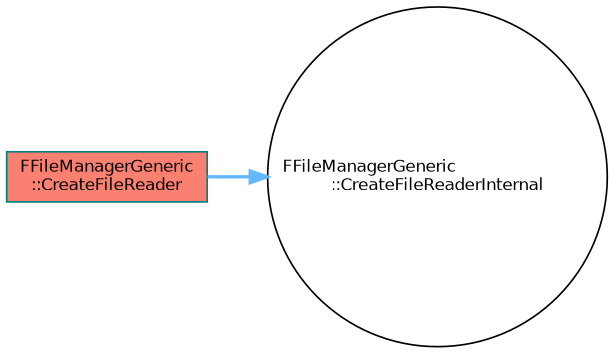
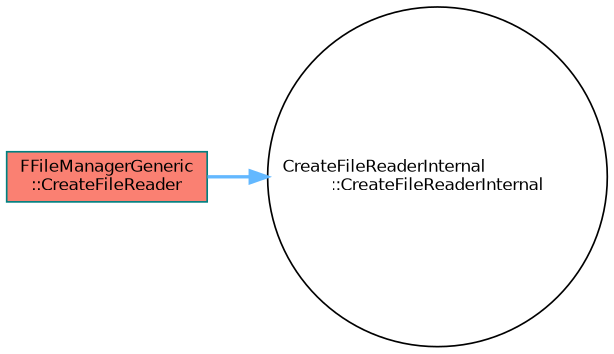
(437, 177) -> (437, 177)
